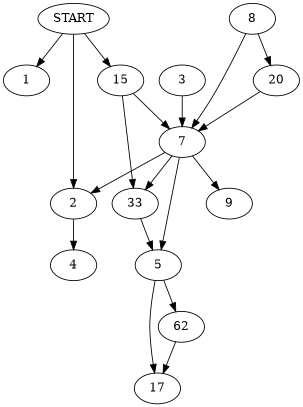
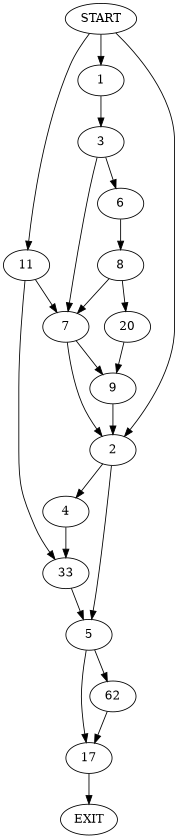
(121, 80) -> (27, 265)
none -> (101, 107)
(233, 109) -> (121, 353)
(161, 169) -> (66, 538)
(171, 199) -> (103, 538)
none -> (121, 204)
none -> (113, 415)
none -> (89, 820)
